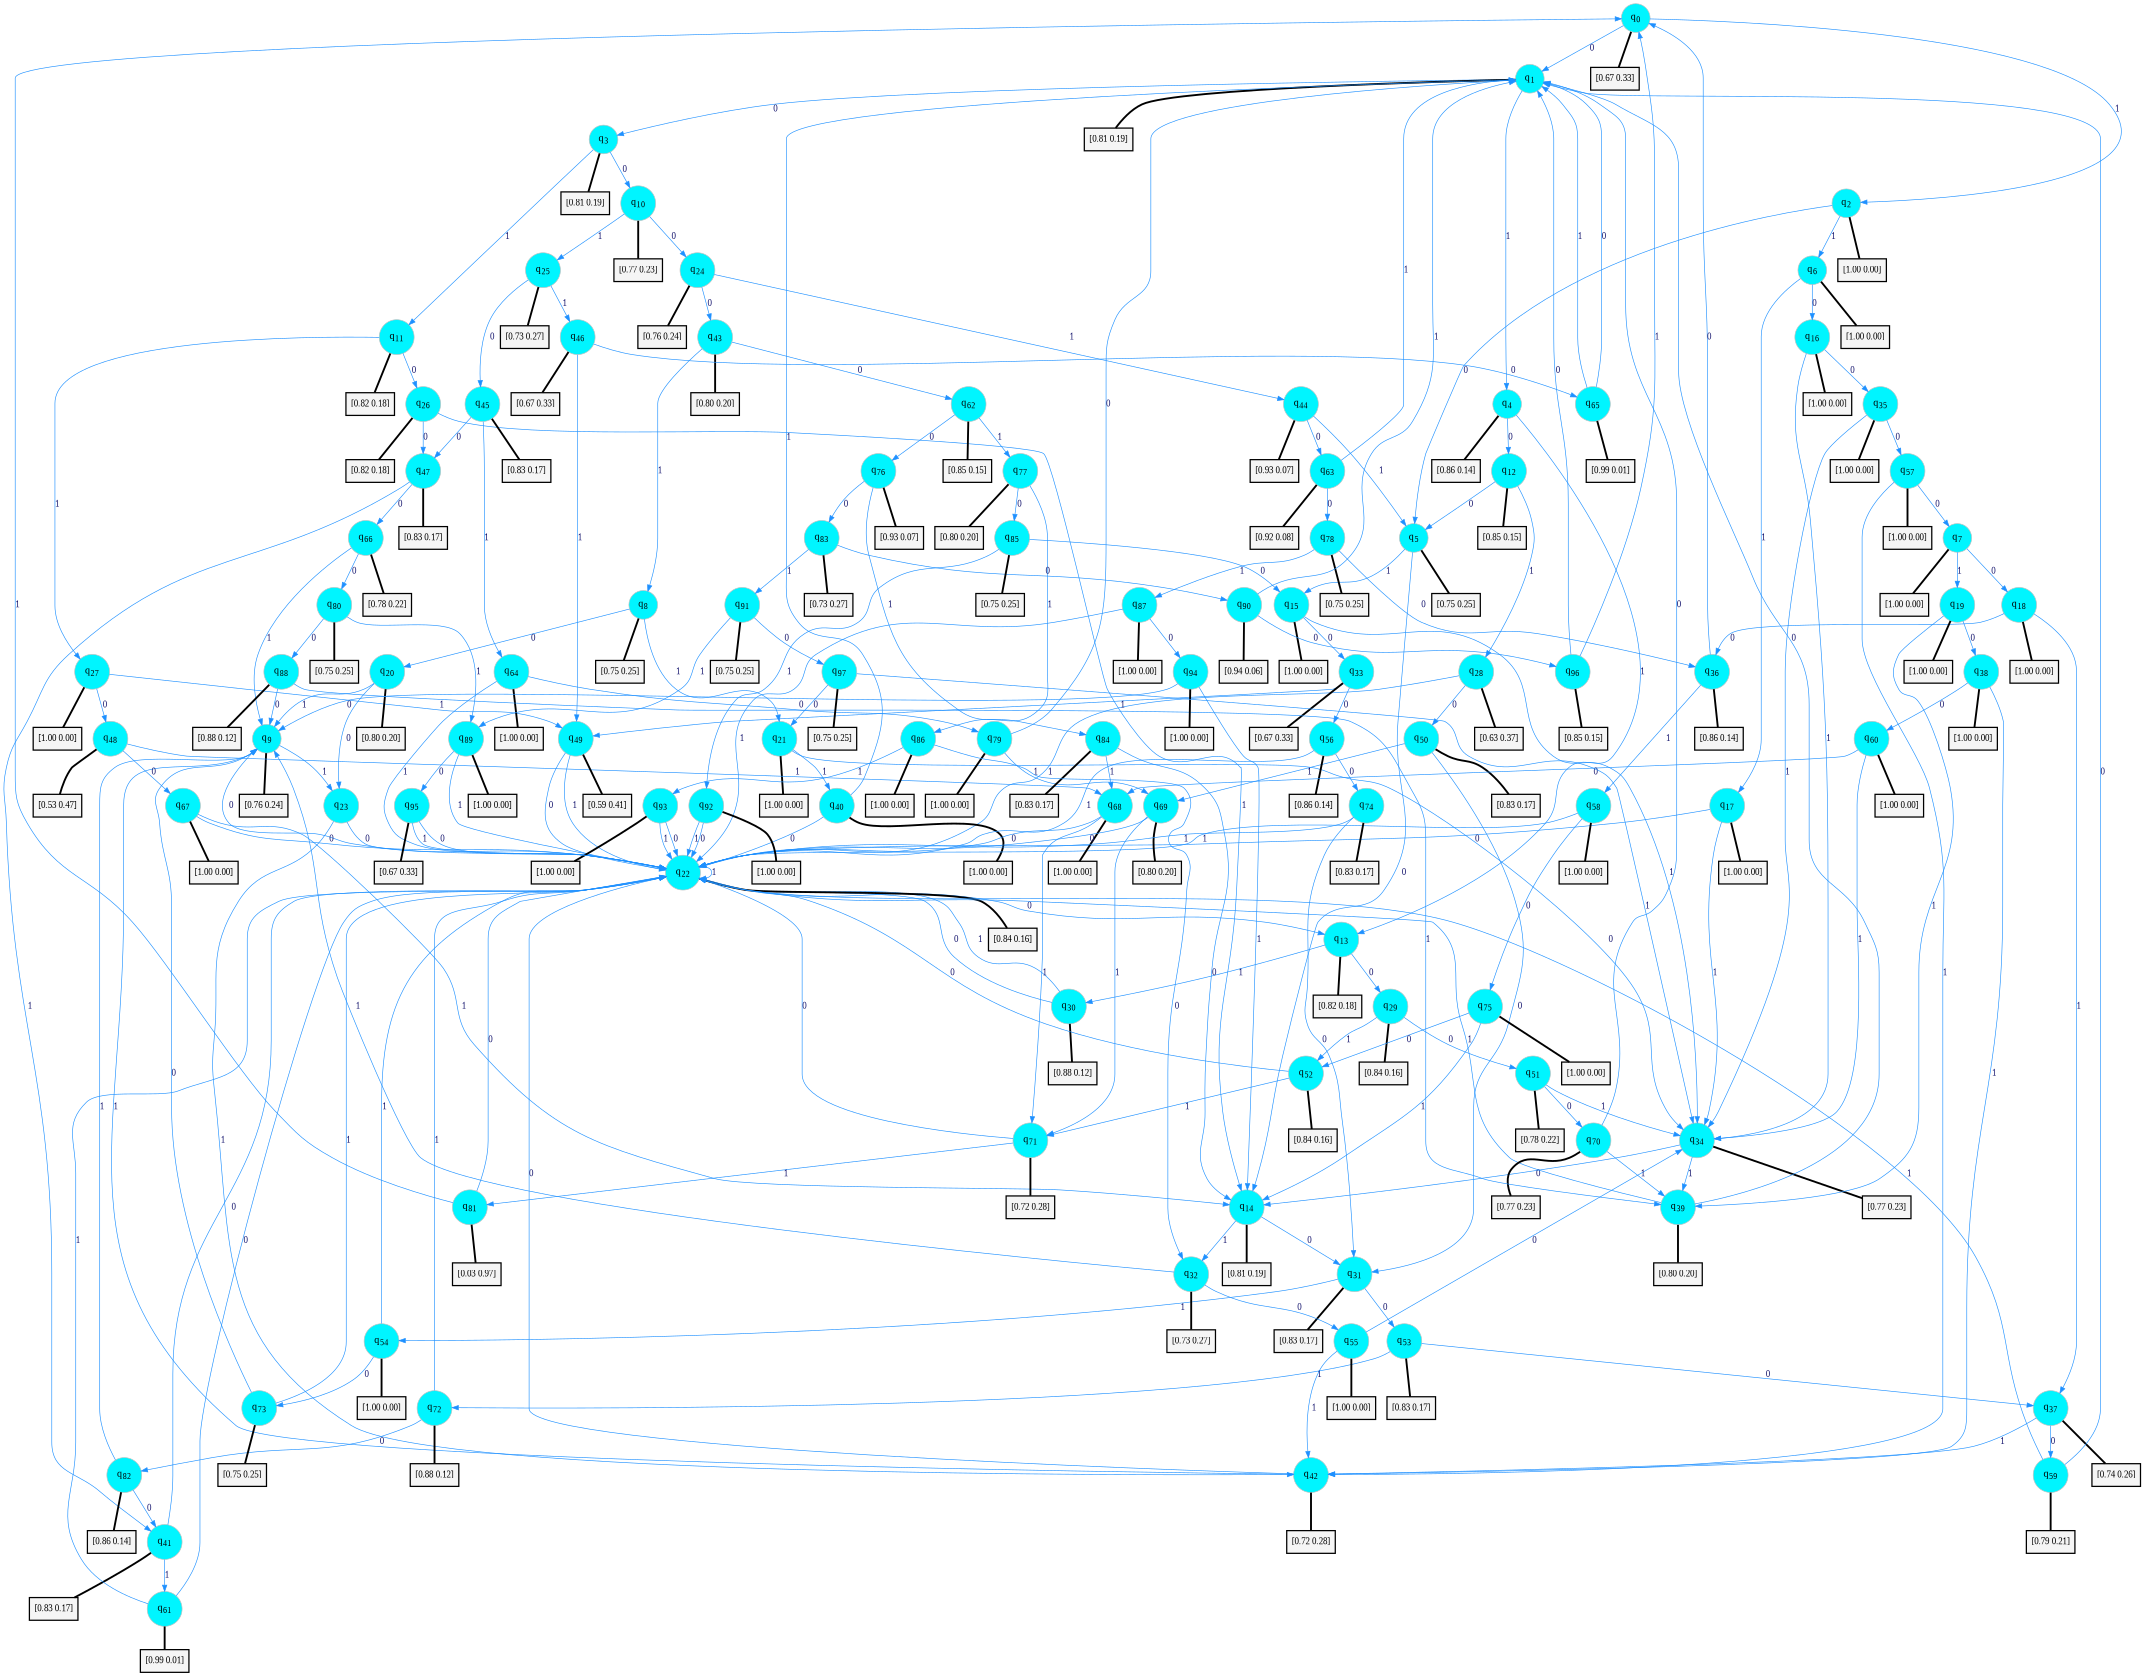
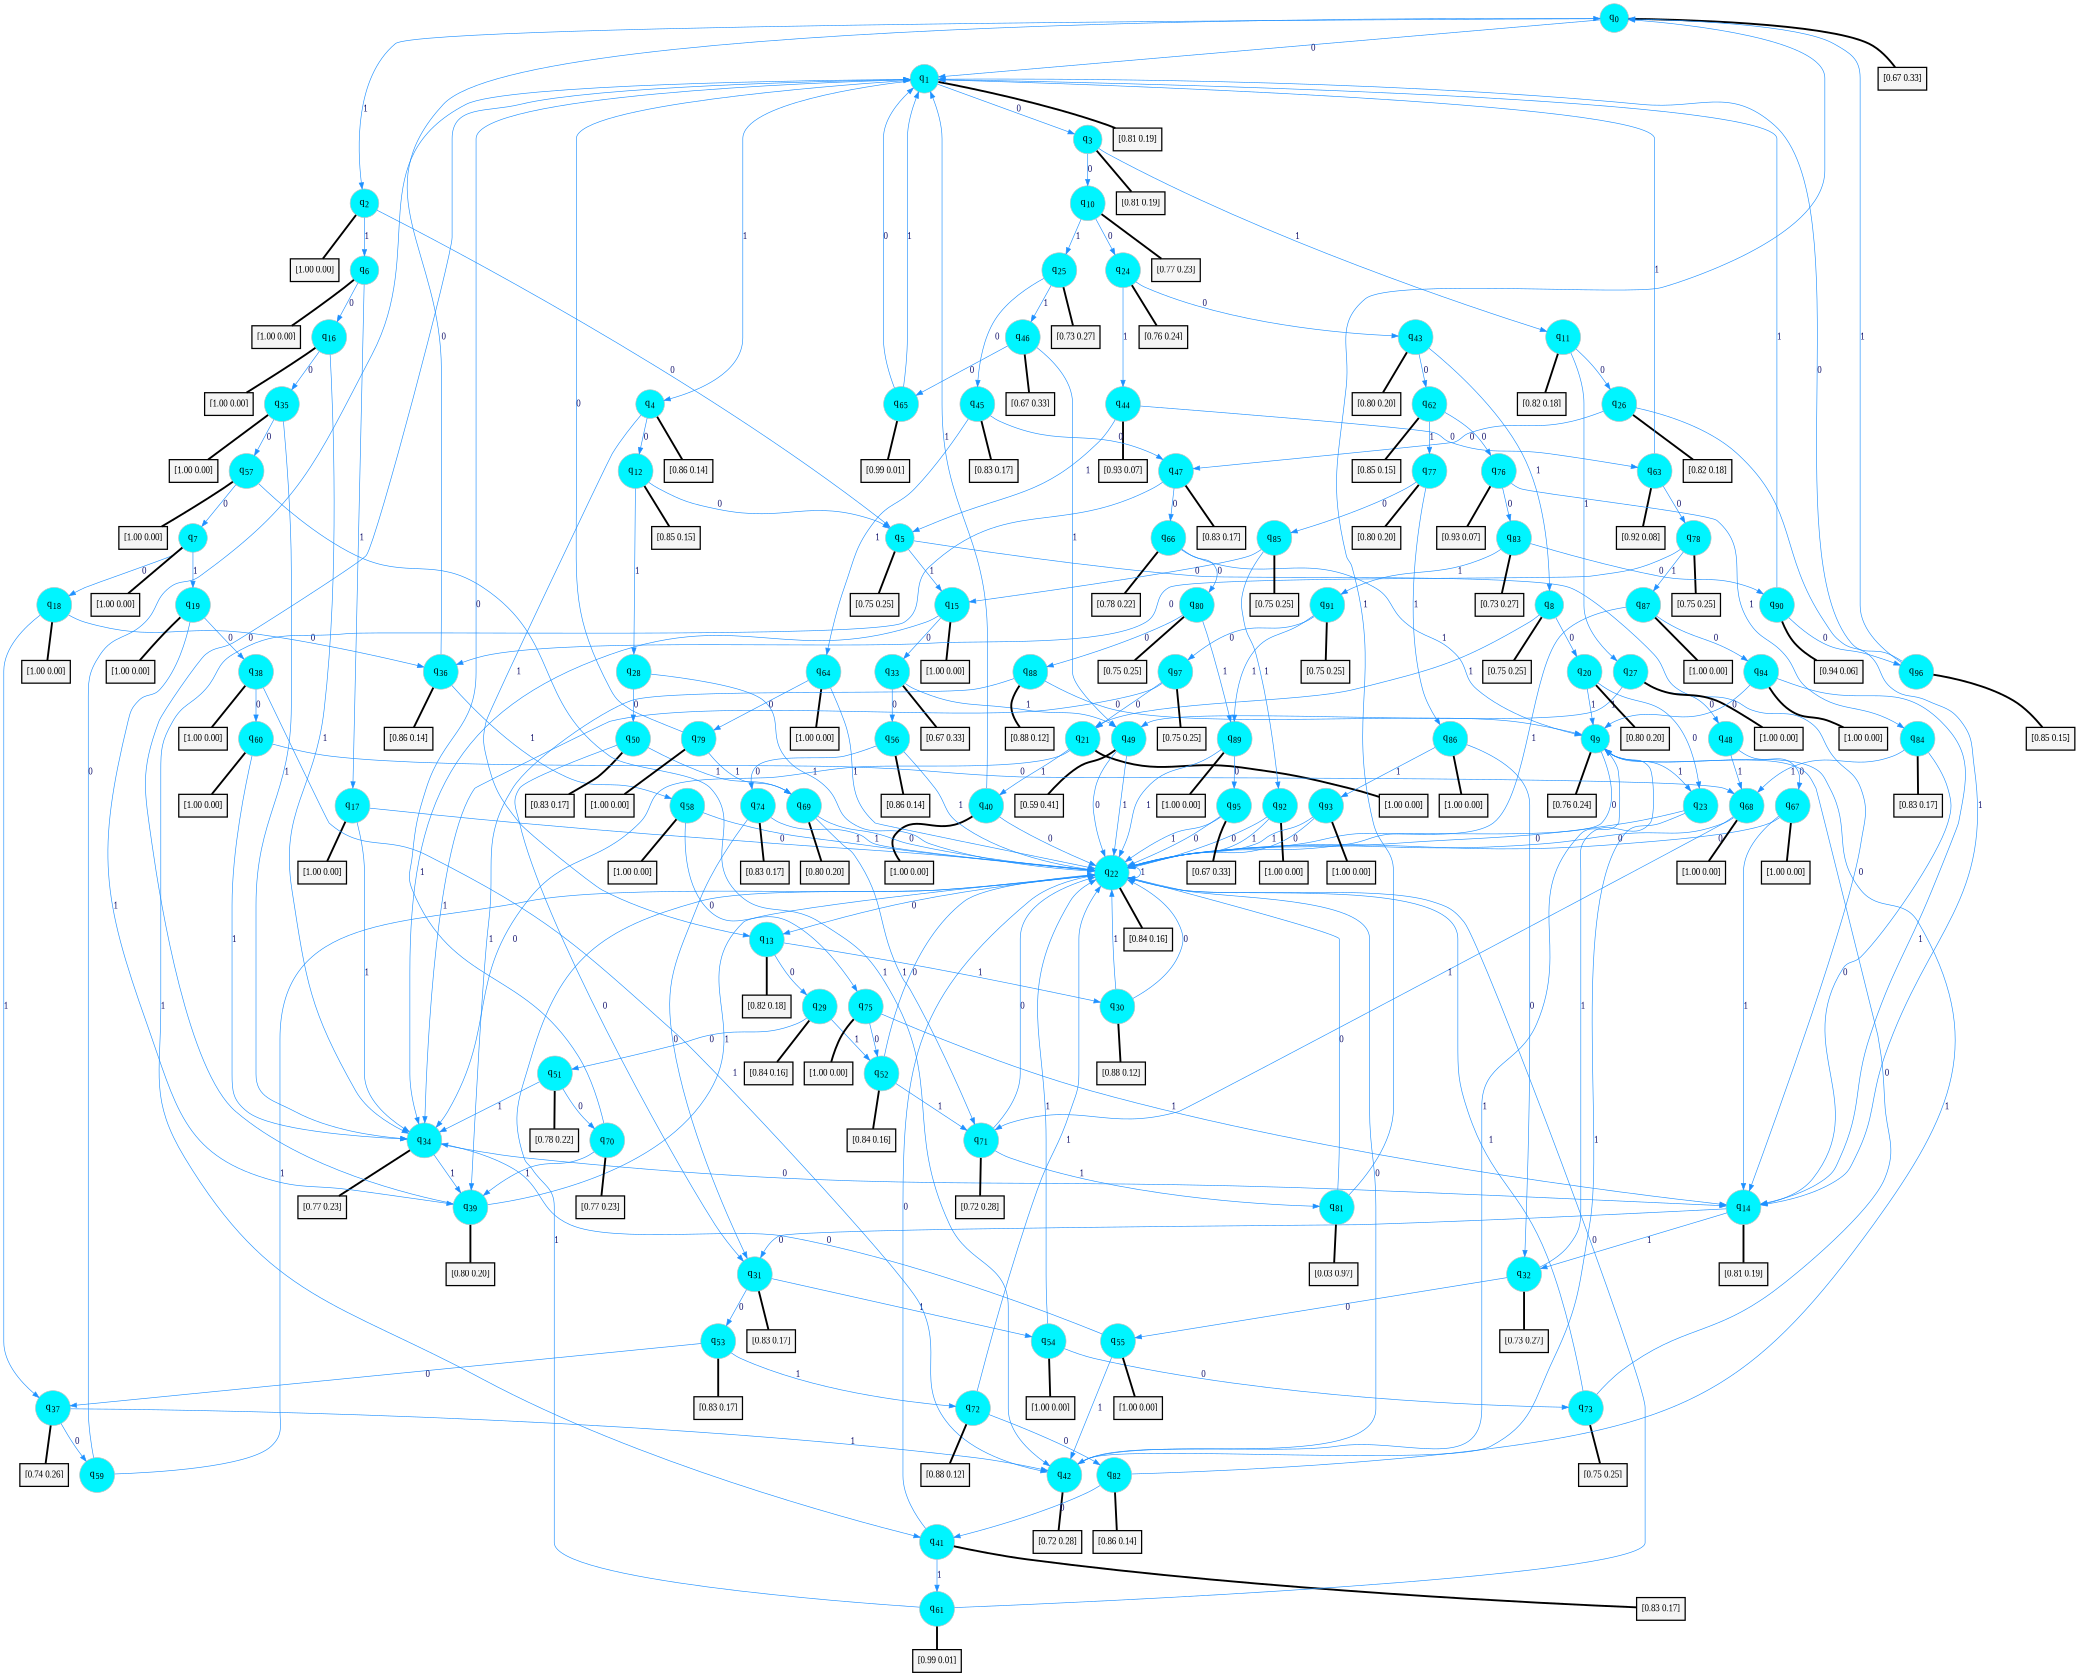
(1499, 739) -> none
(57, 806) -> none
(2051, 1542) -> none
